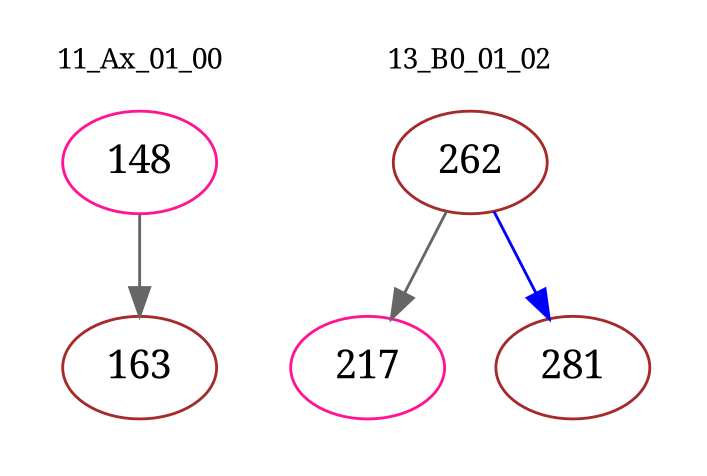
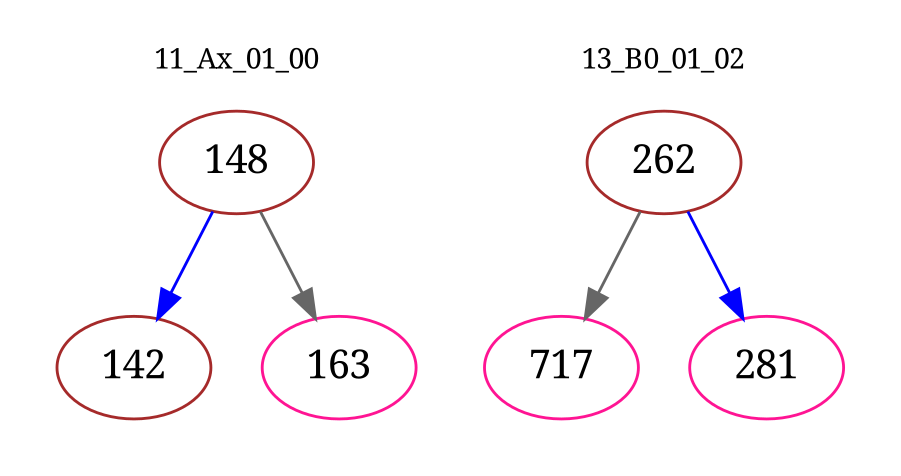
(140, 162) -> (237, 162)
none -> (134, 368)
(140, 368) -> (339, 368)
(368, 368) -> (561, 368)
(573, 368) -> (767, 368)
